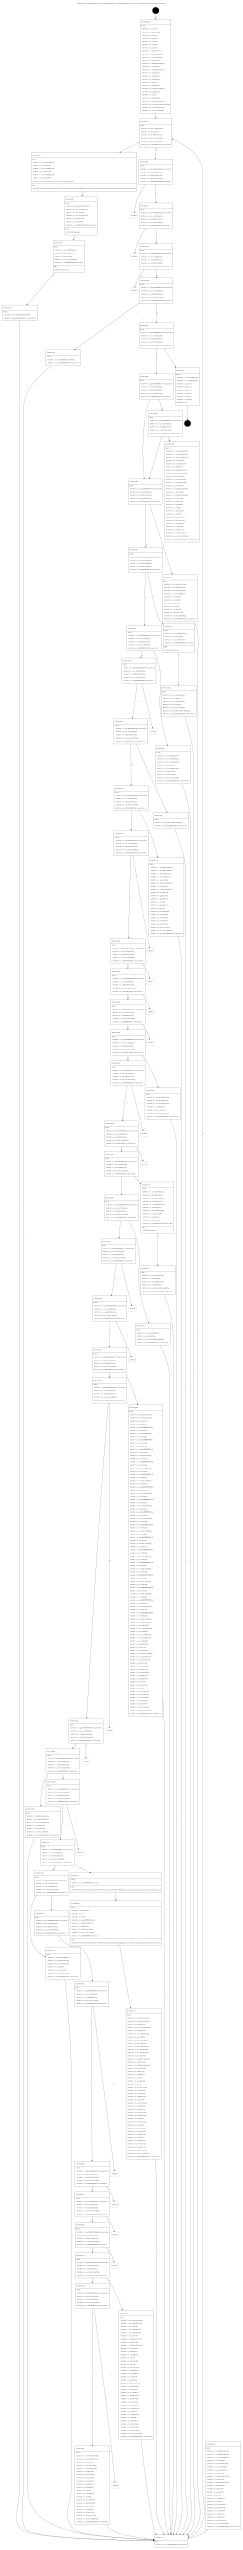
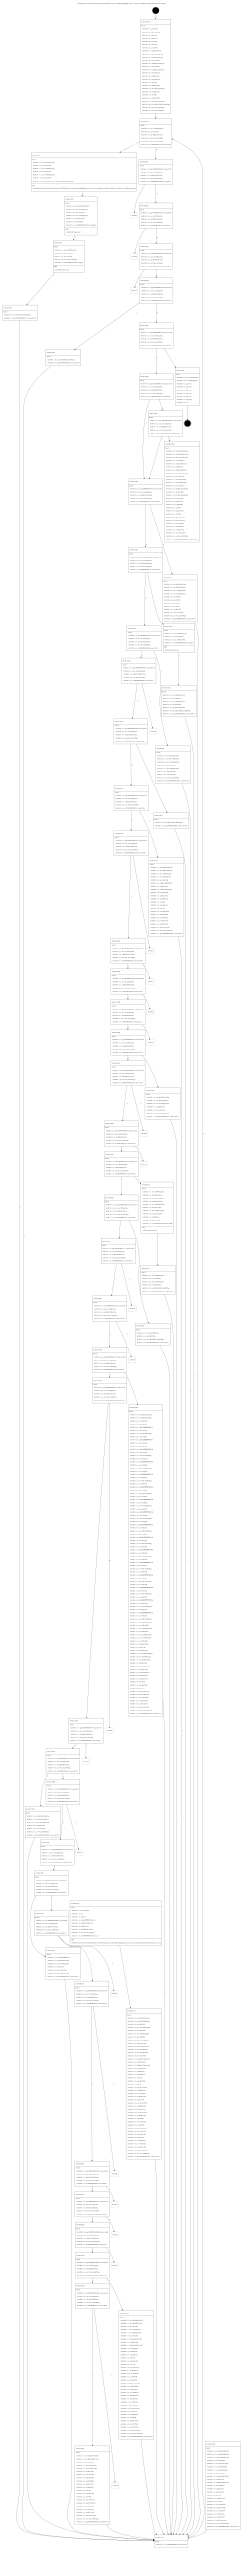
(116, 1883) -> none
none -> (114, 1994)
